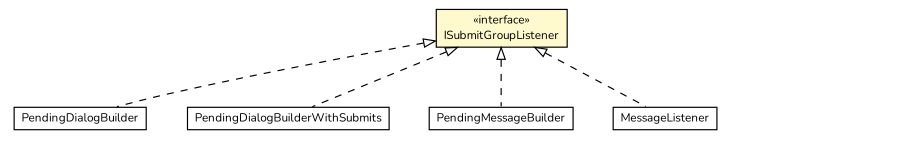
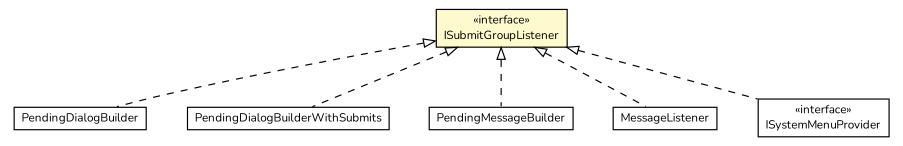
none -> (823, 118)
